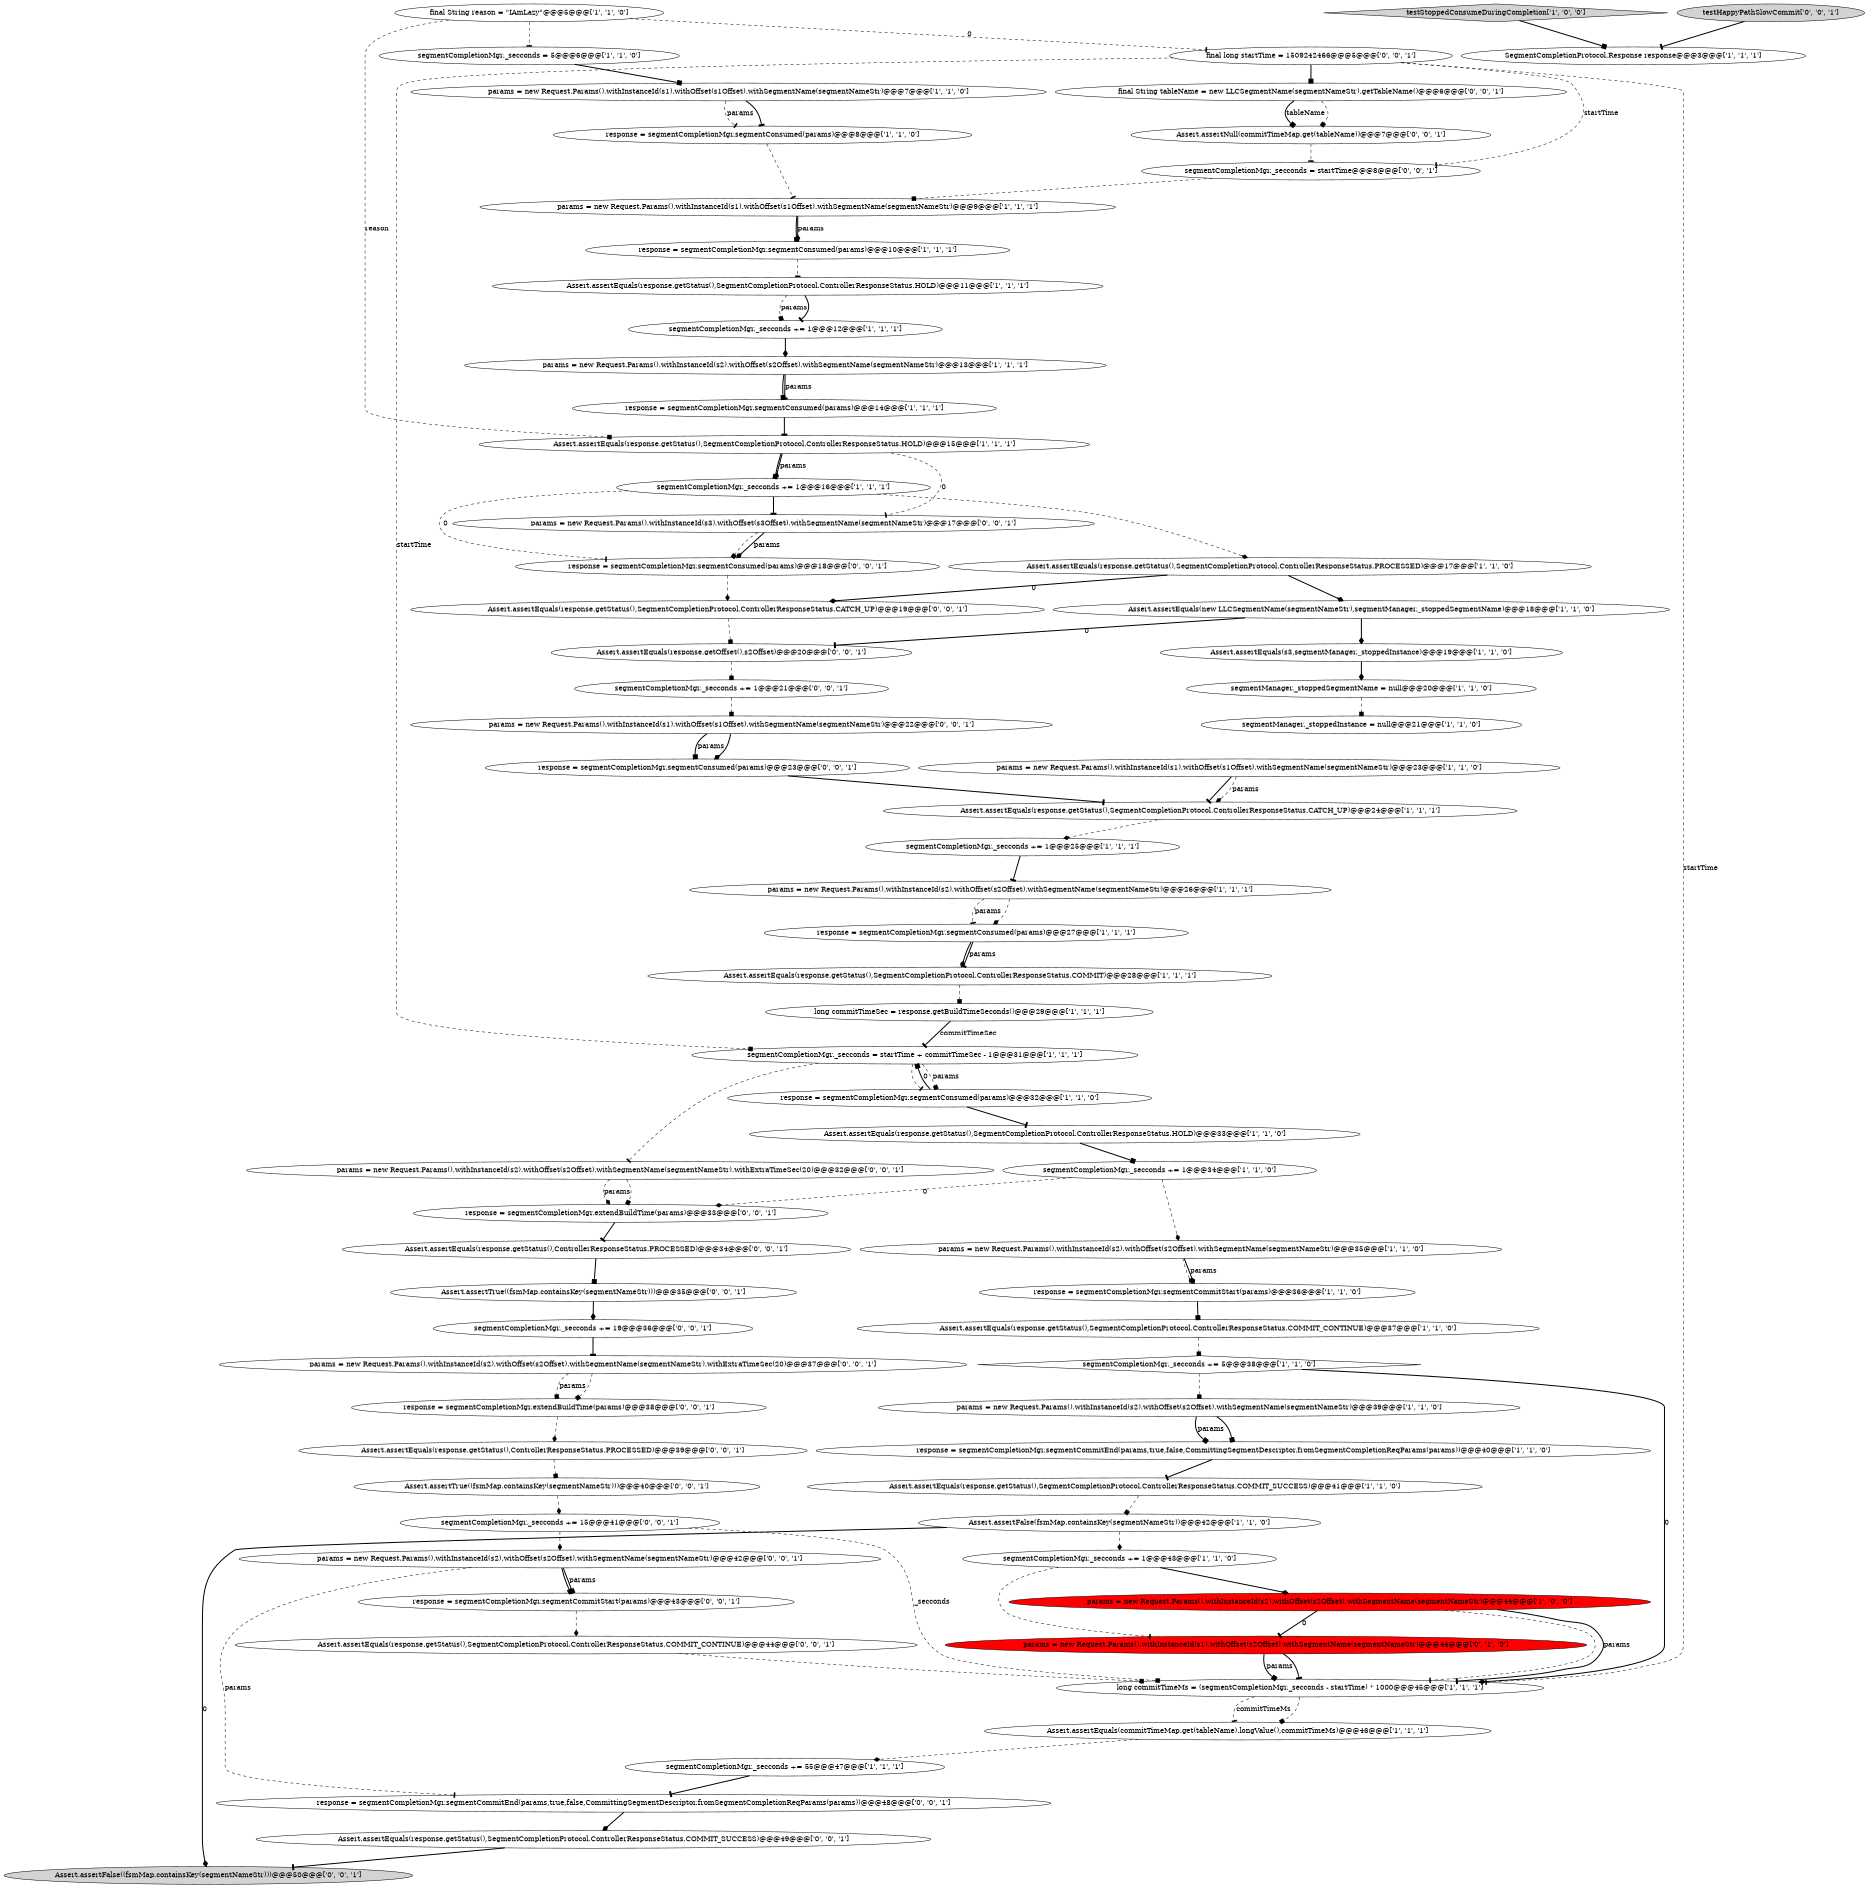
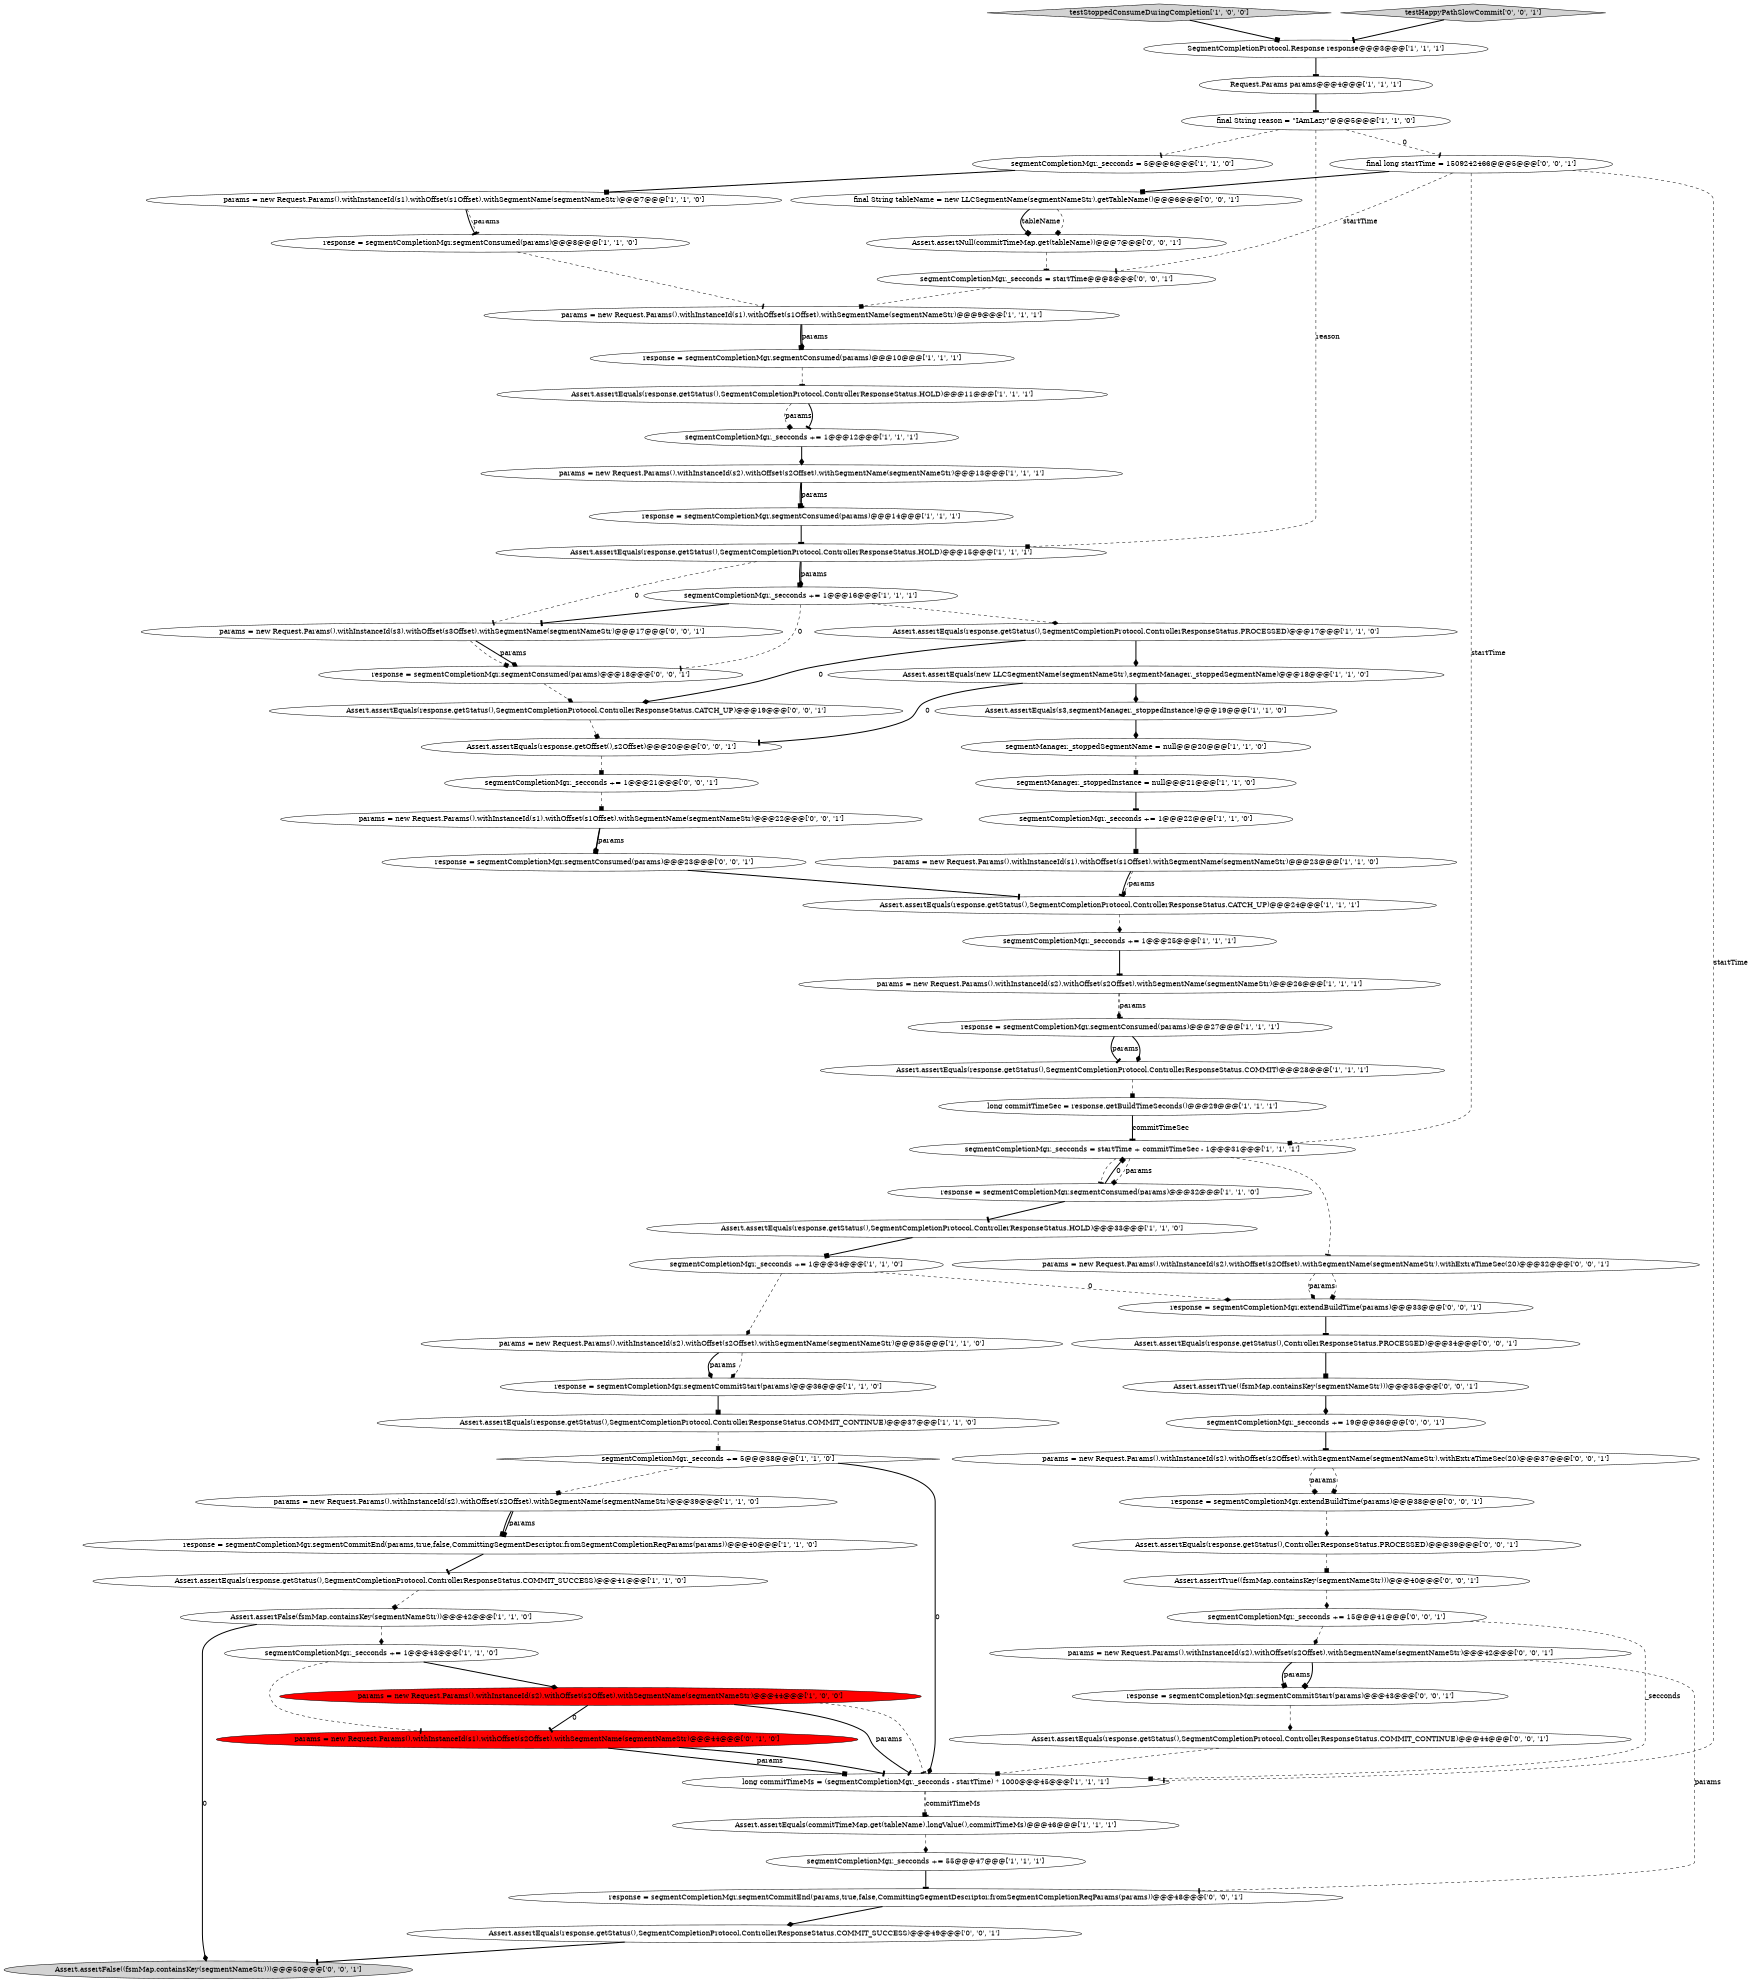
(1771, 13) -> (1473, 13)
none -> (1316, 85)
none -> (1136, 819)
